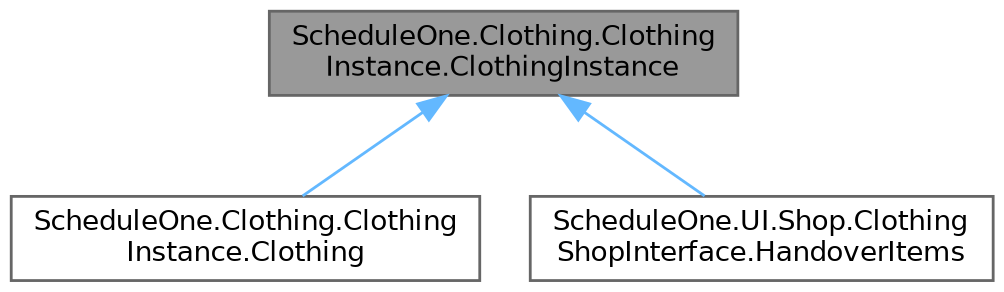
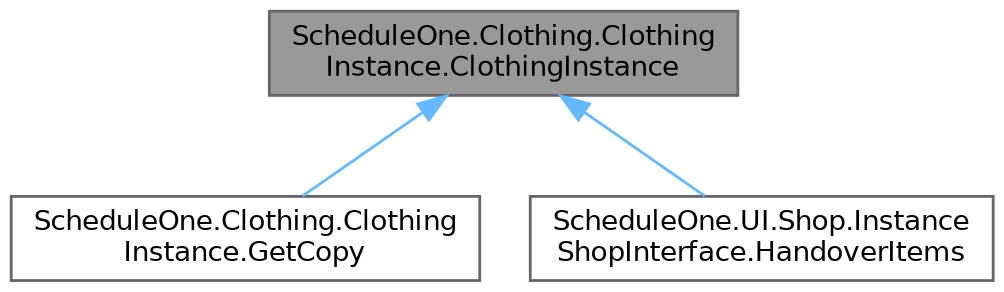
(245, 238) -> (245, 238)
(762, 238) -> (762, 238)
